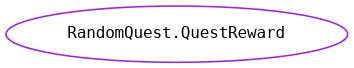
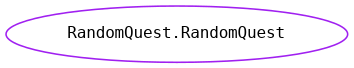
(177, 34) -> (177, 34)
